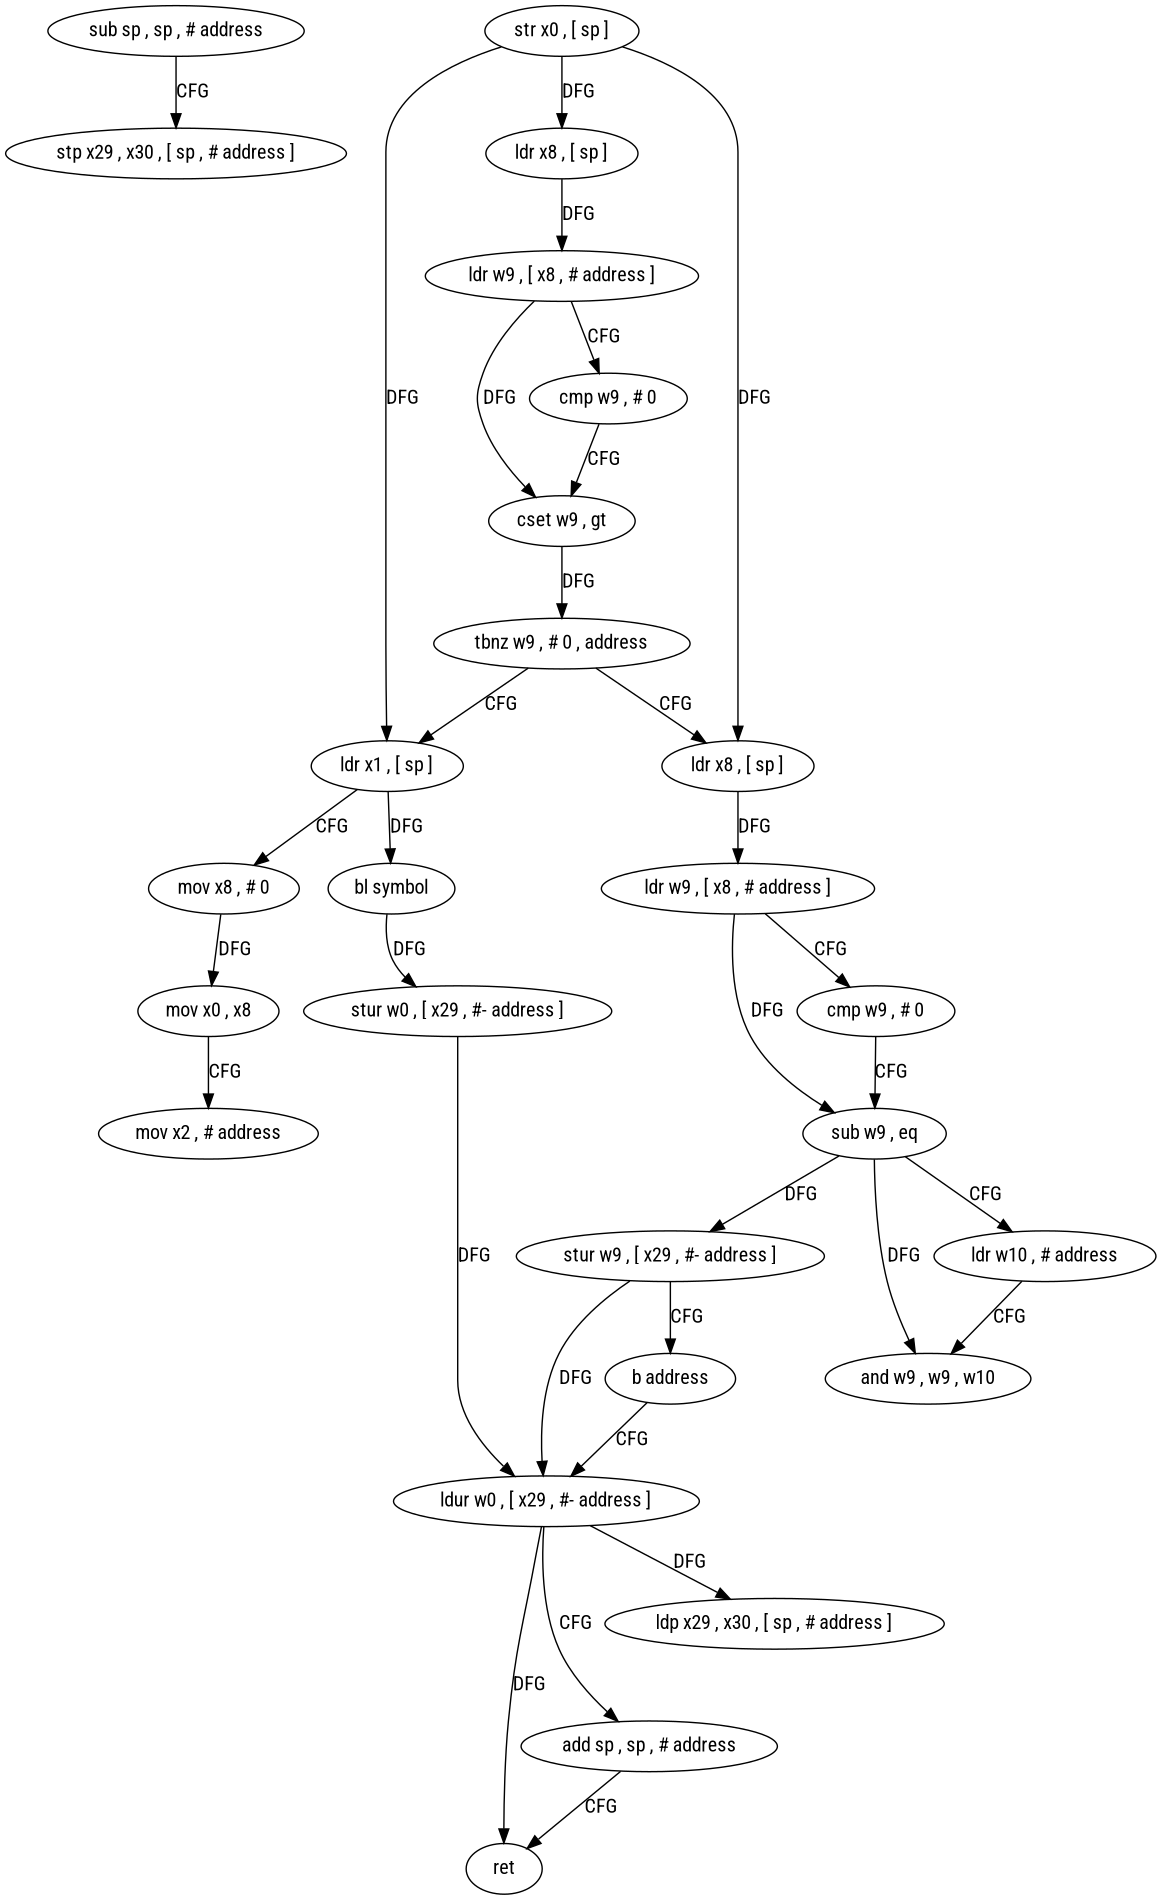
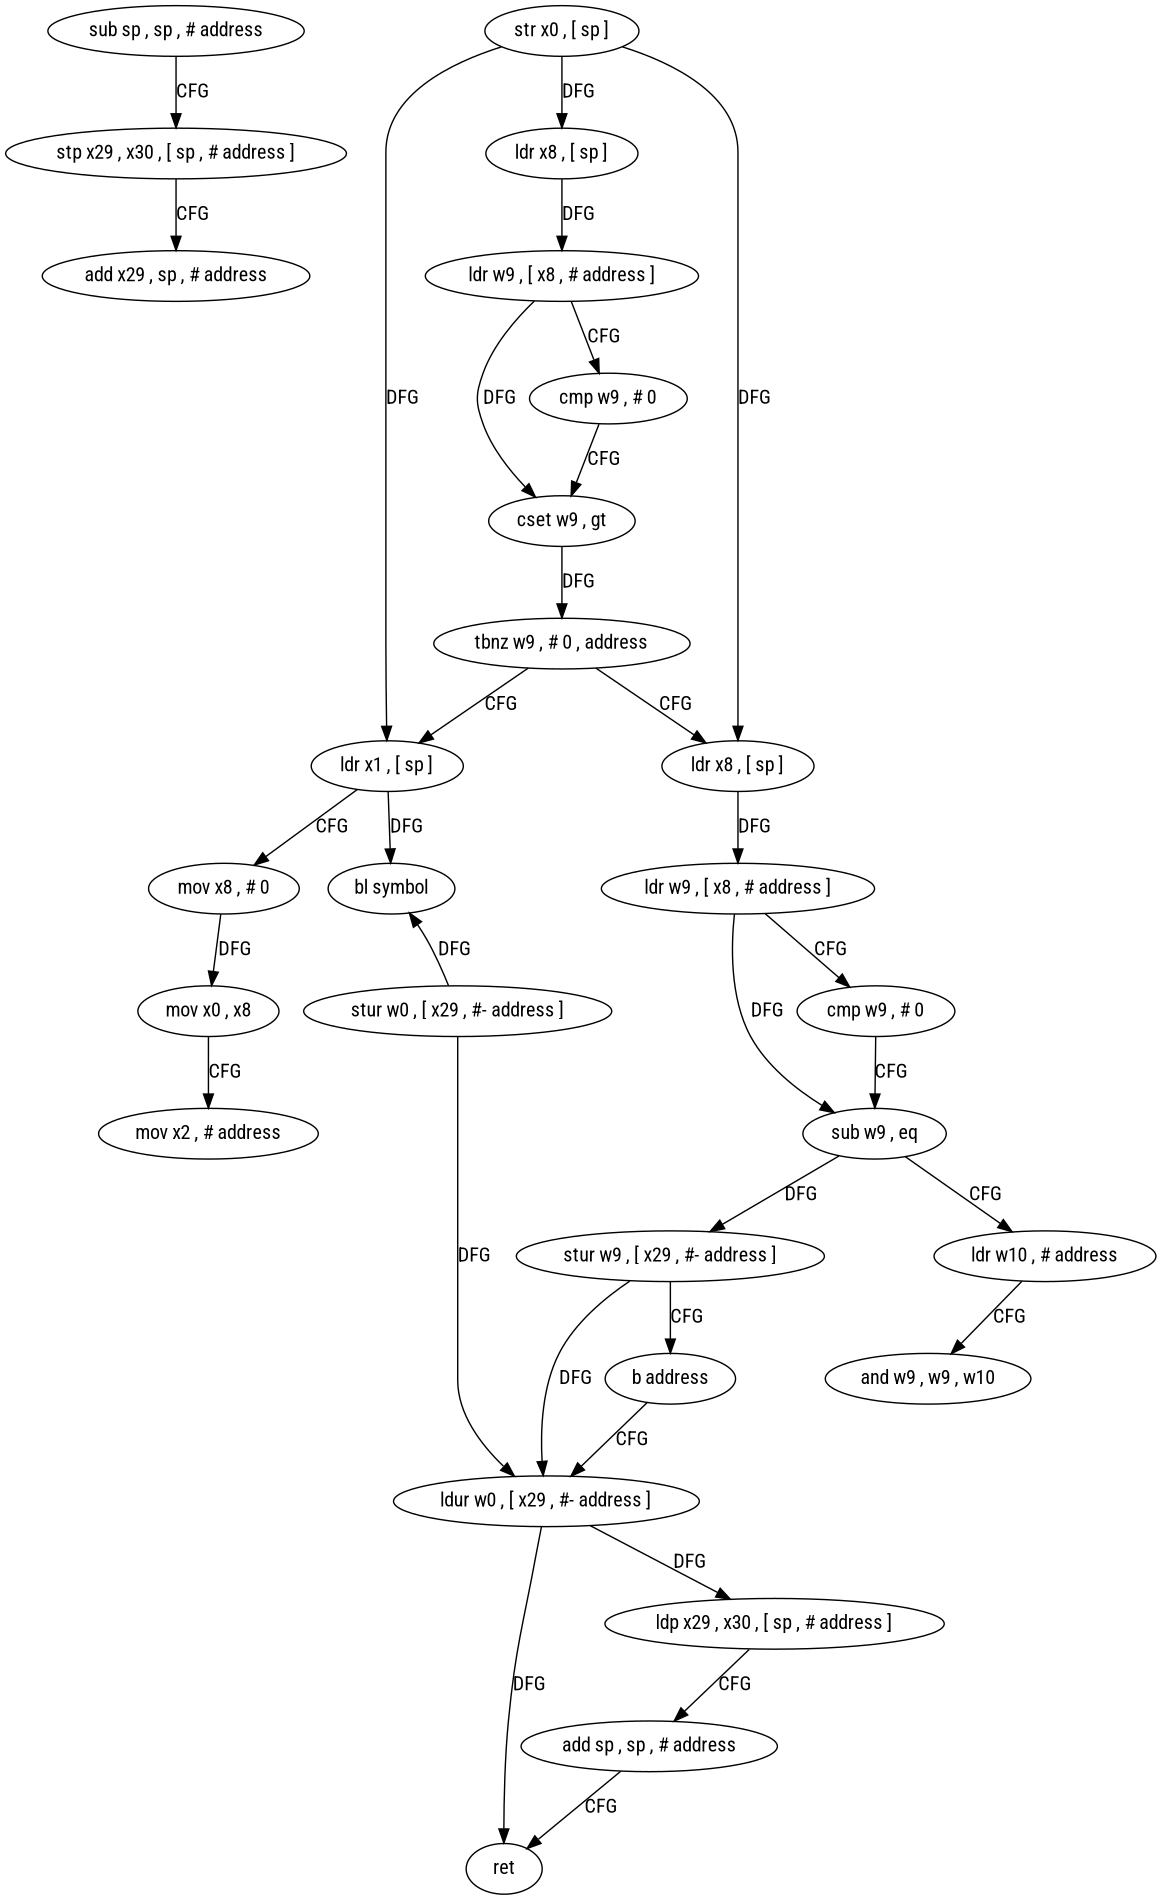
none -> (176, 276)
(388, 948) -> (435, 954)
(881, 1252) -> none
(552, 1628) -> (717, 1680)
